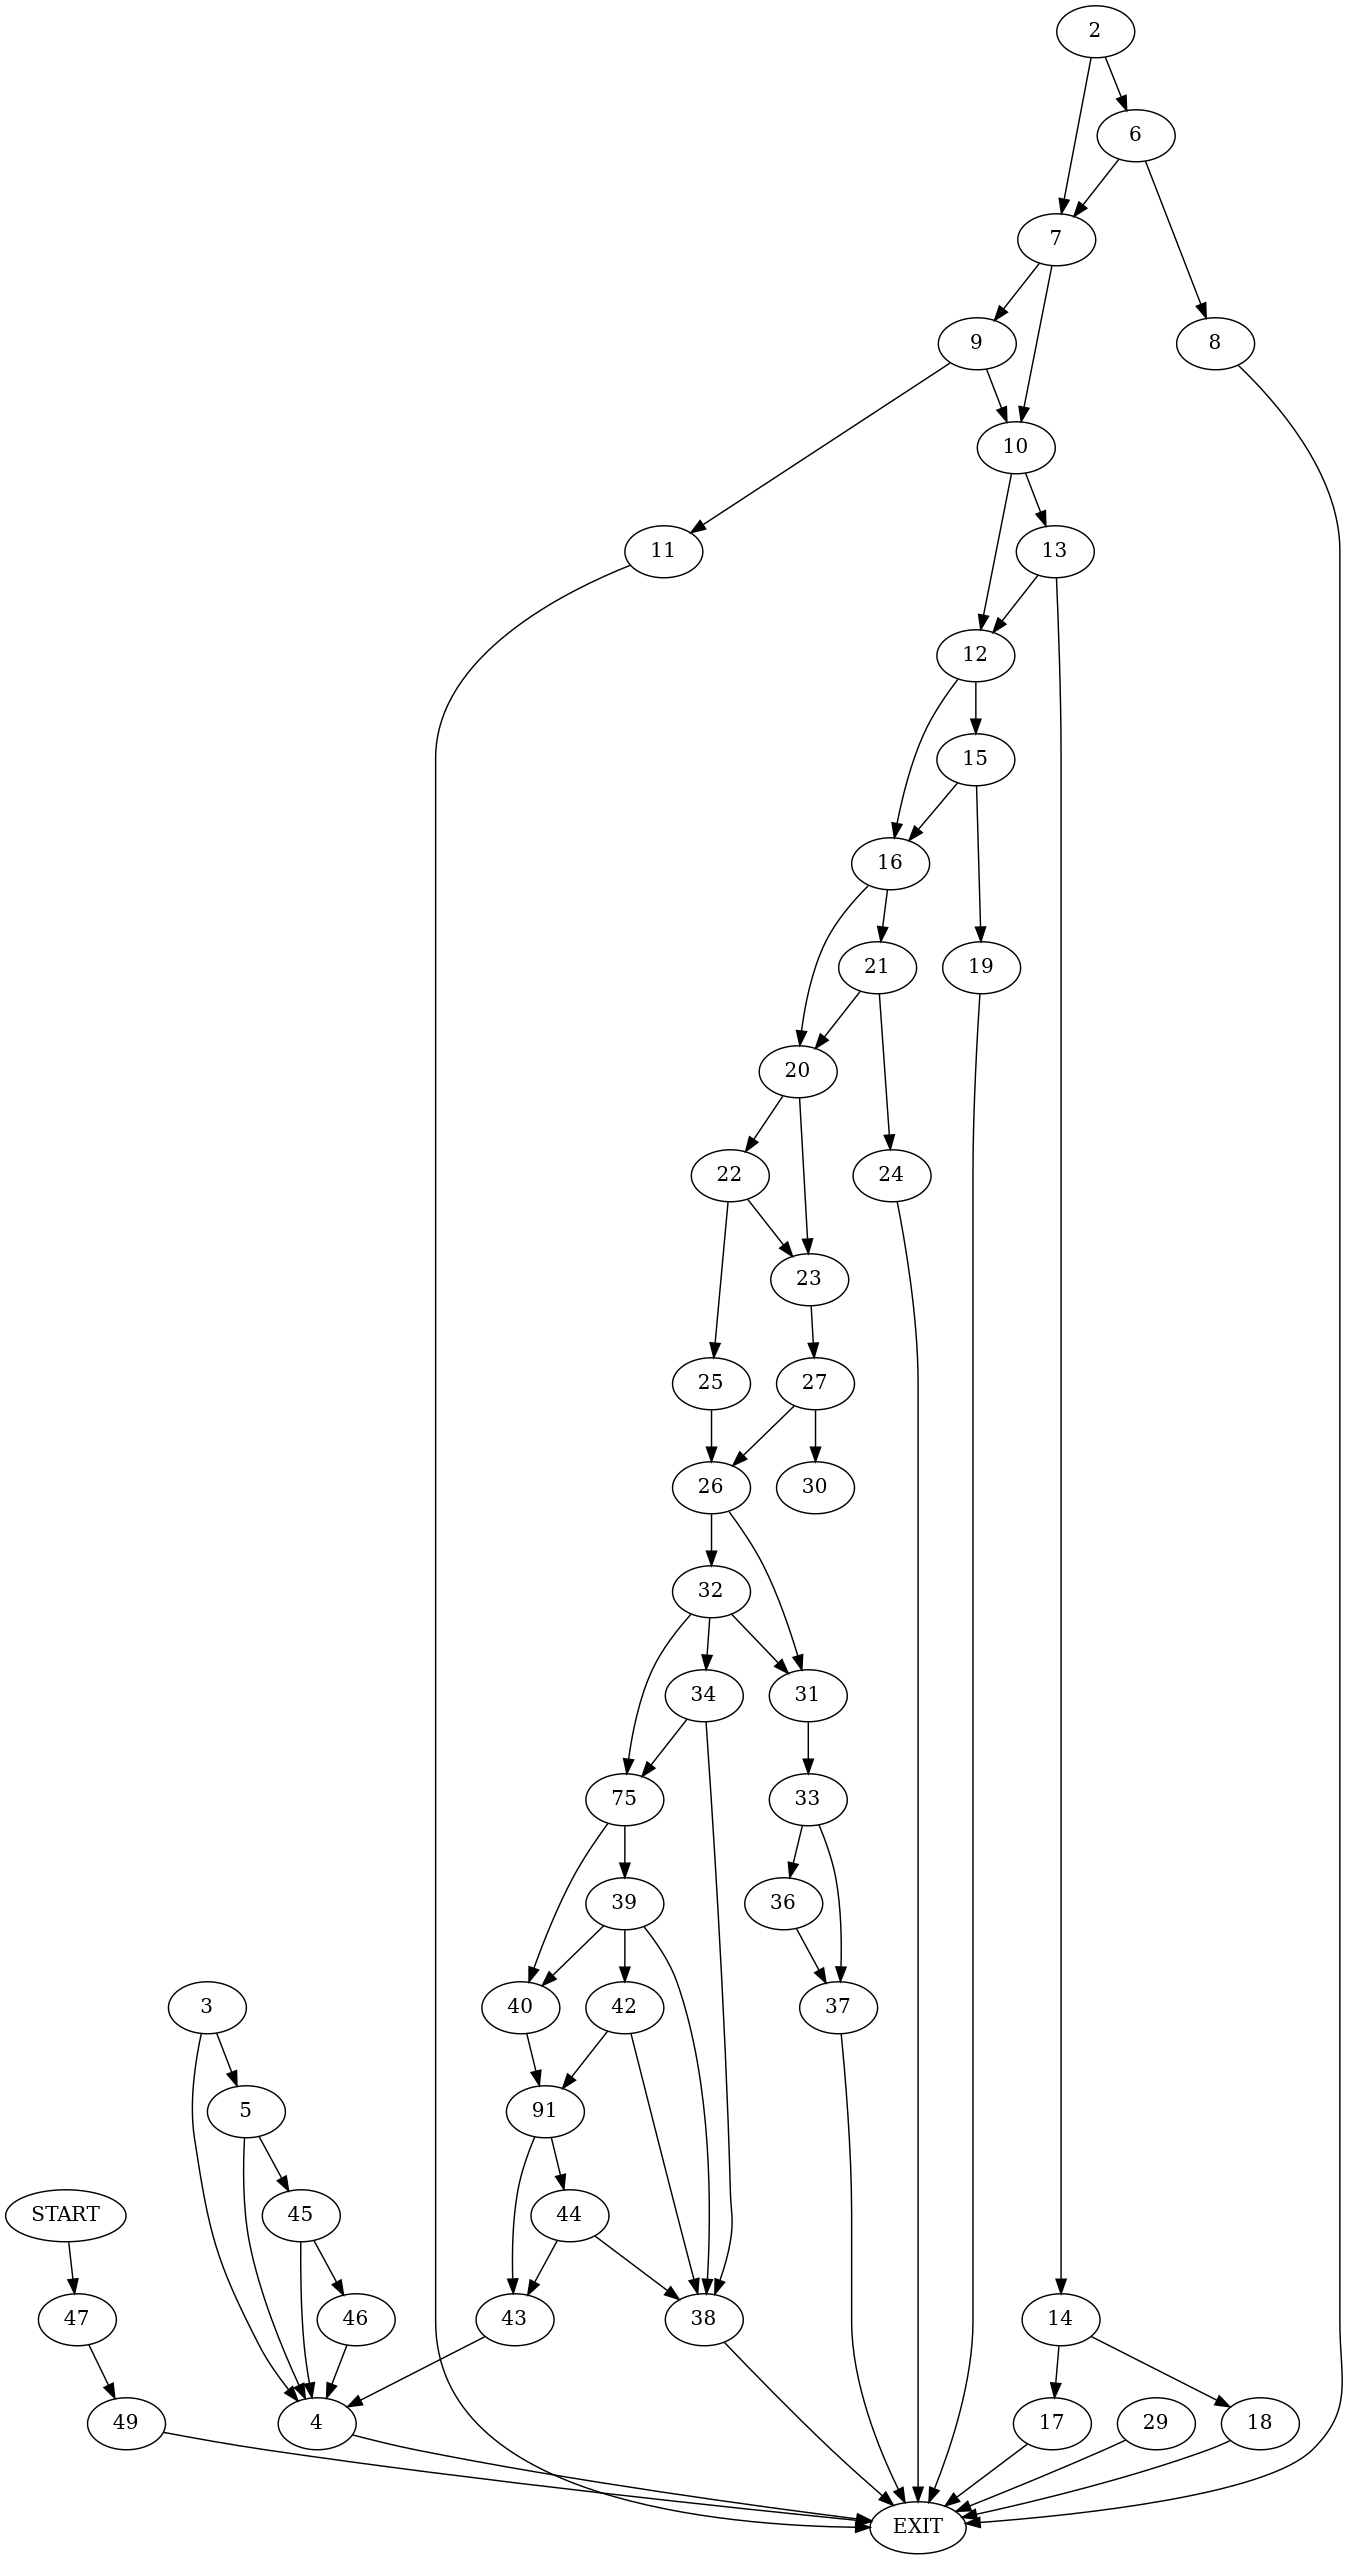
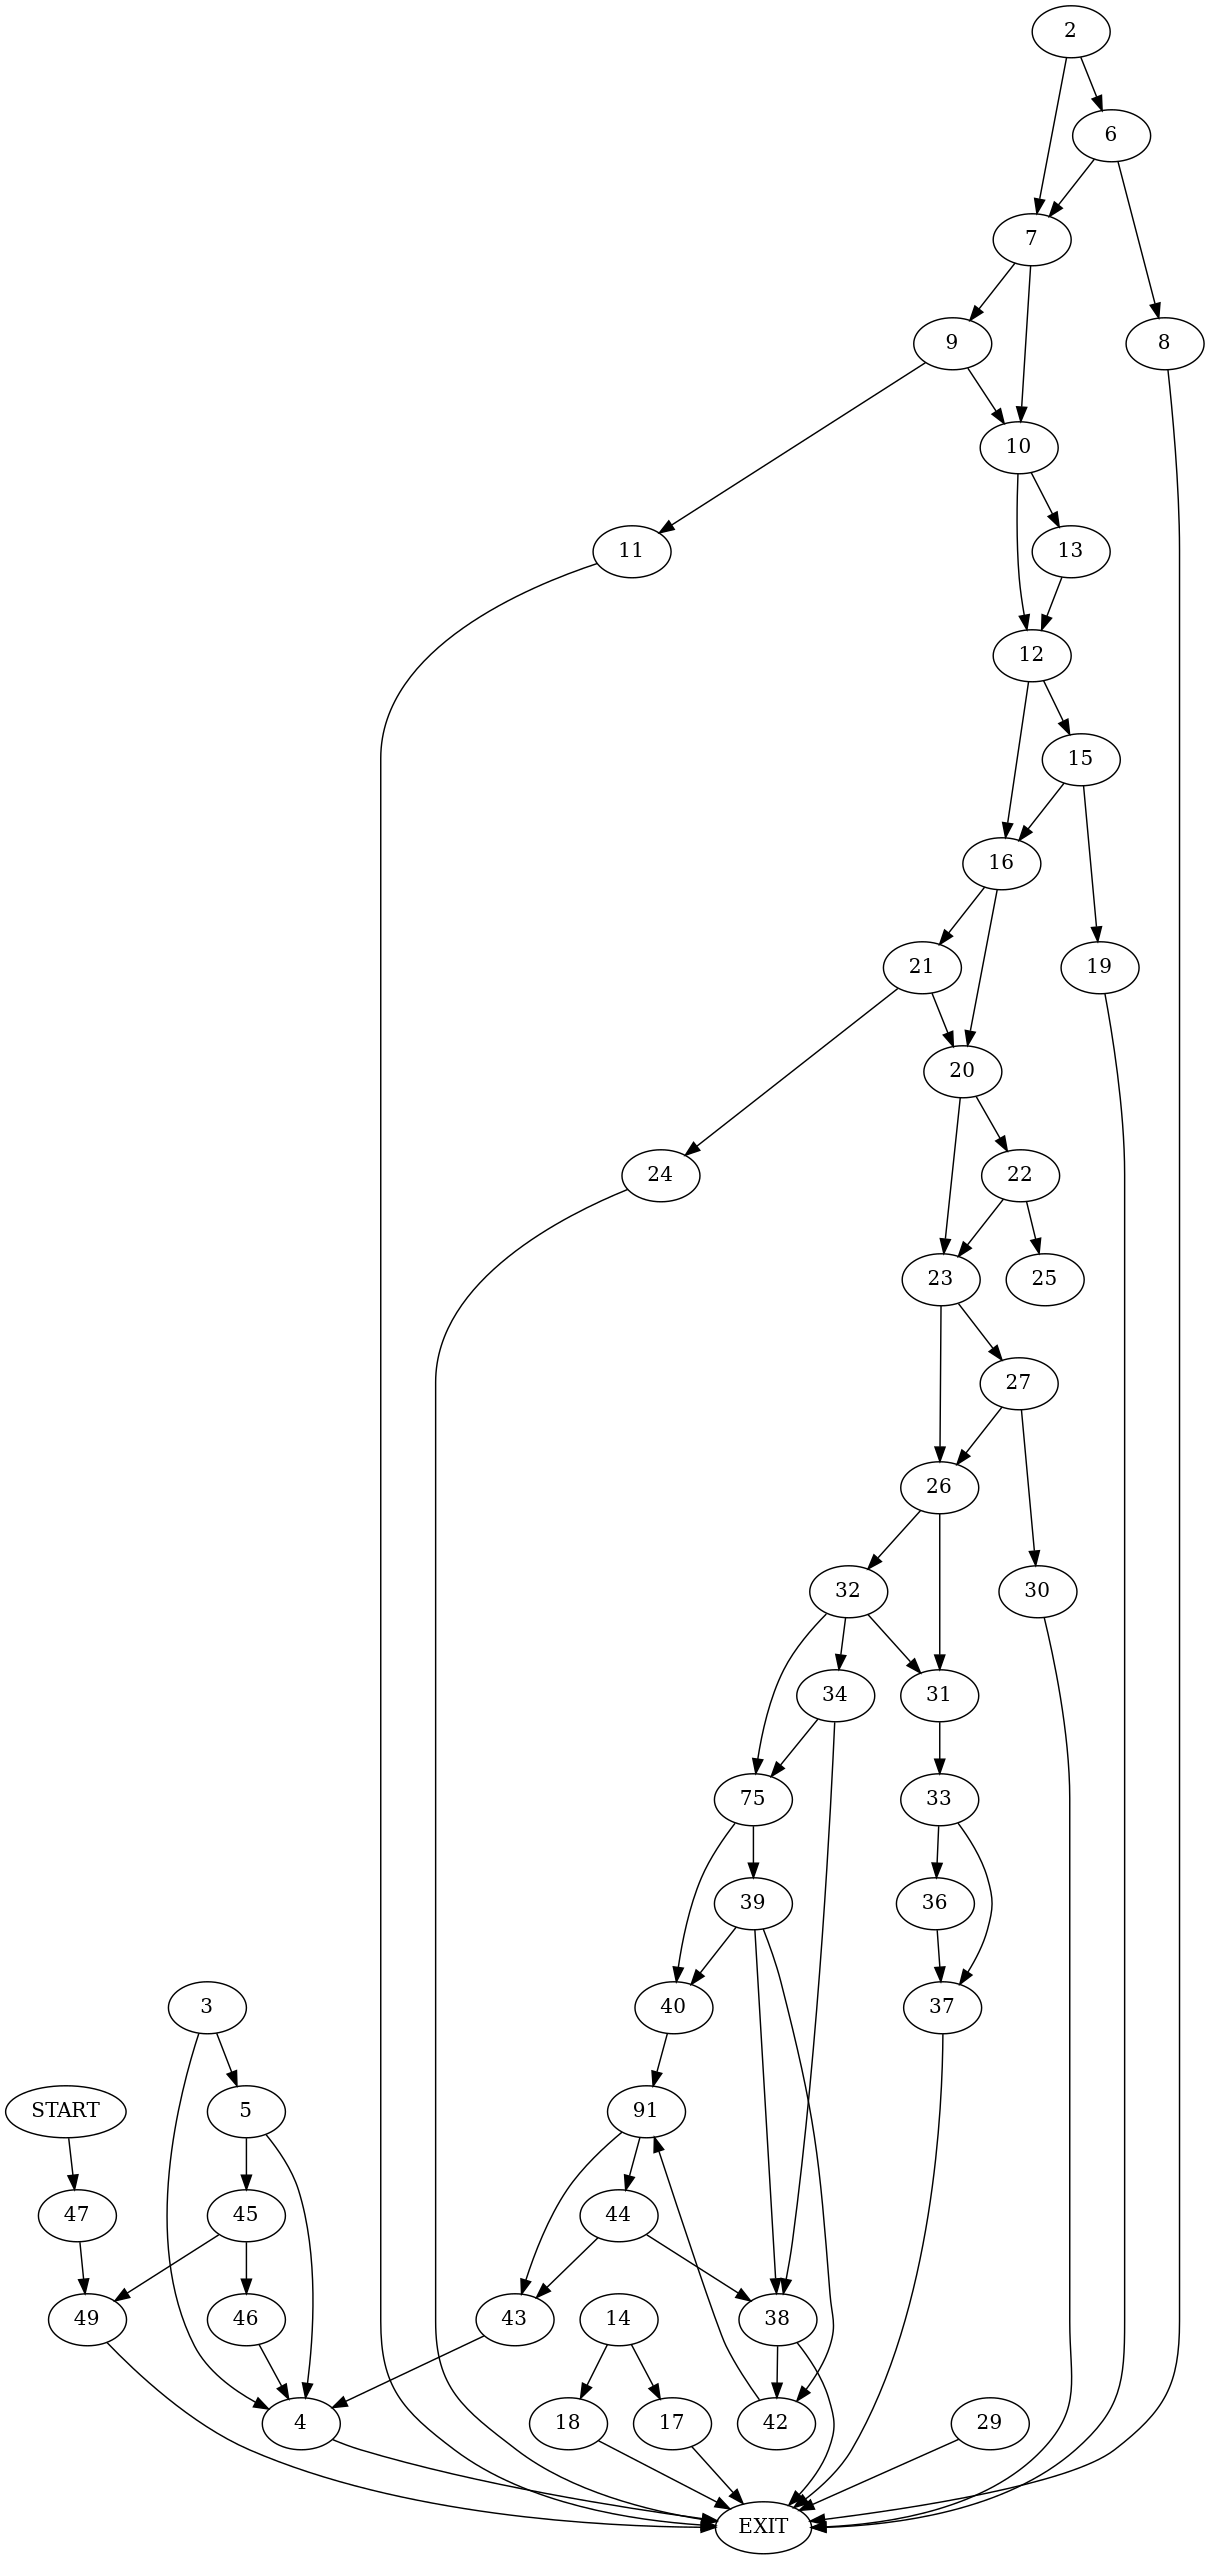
(1061, 1428) -> none
(712, 1429) -> (941, 1376)
none -> (1070, 2154)
(662, 2157) -> (777, 2365)
(302, 2313) -> (180, 2260)
